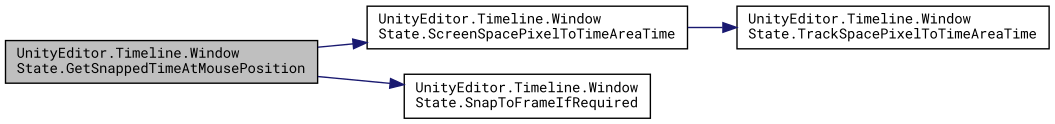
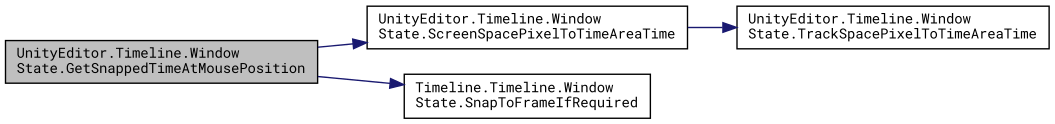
(527, 96) -> (527, 96)
